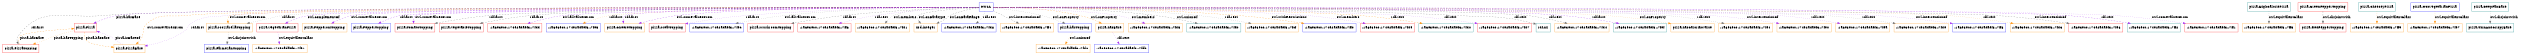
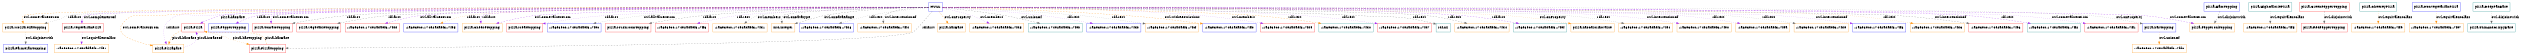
none -> (2222, 7)
(1115, 37) -> (1017, 13)
